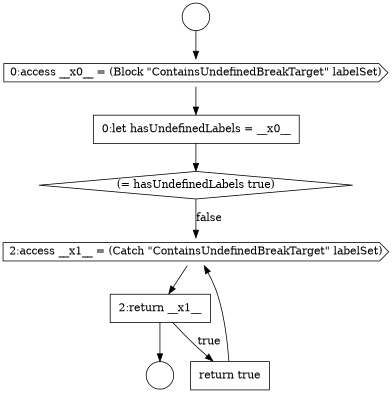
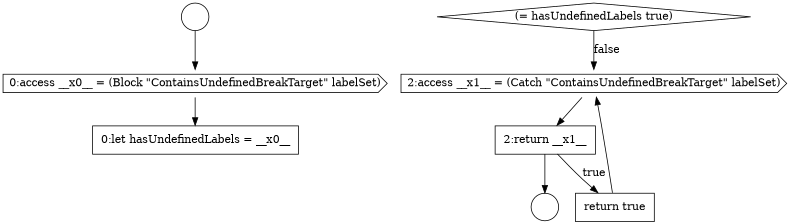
(196, 153) -> none
